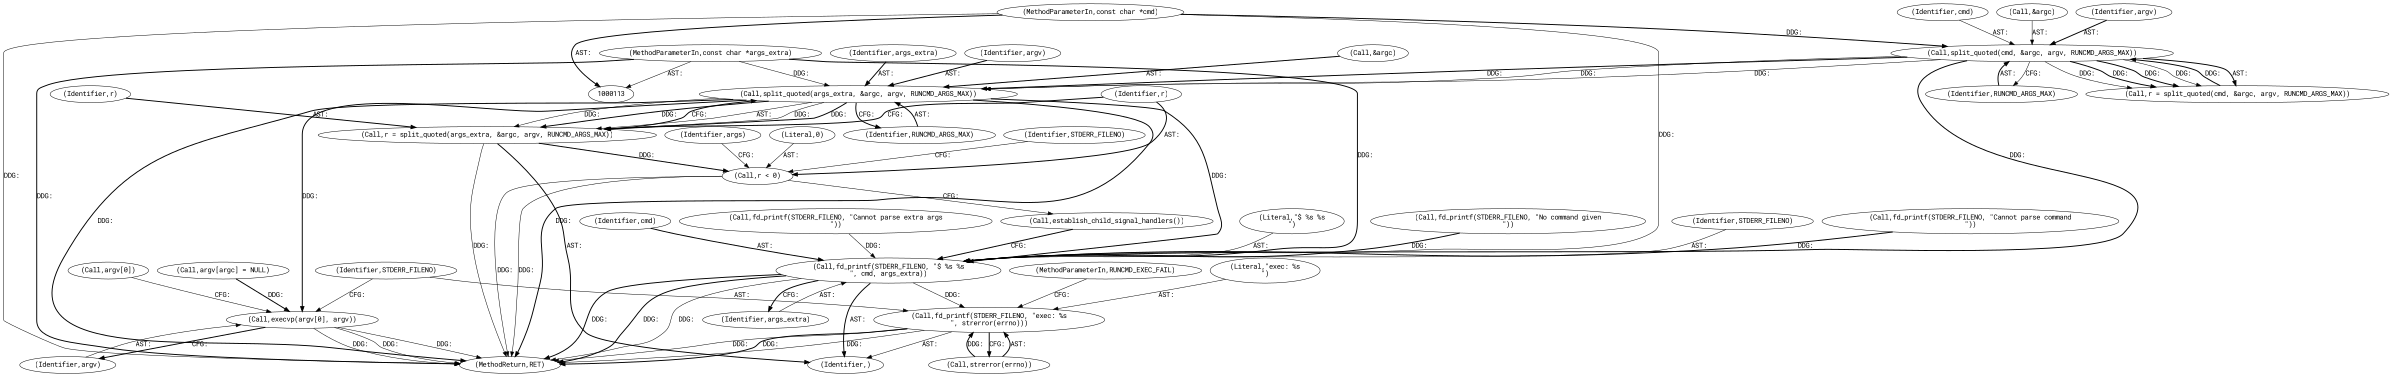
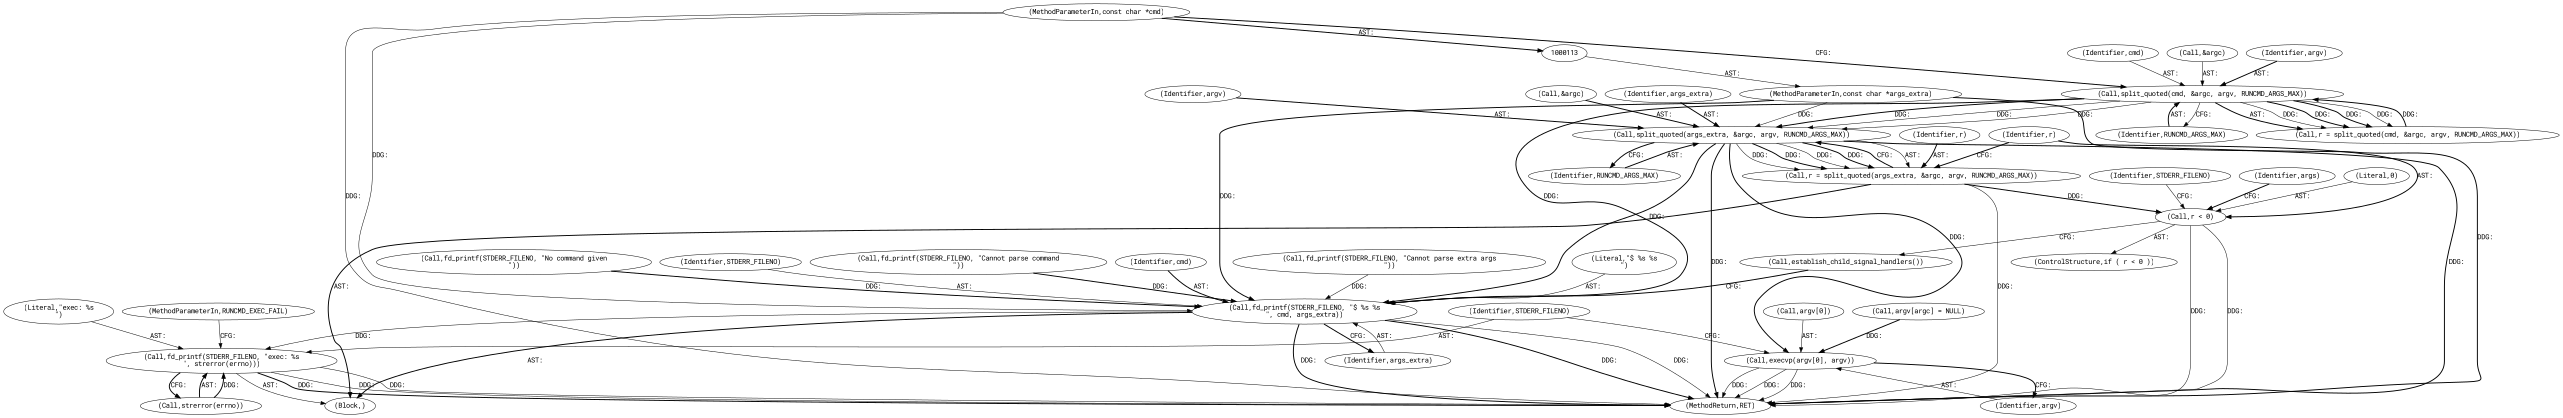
(1796, 33) -> (1825, 53)
(661, 74) -> (1690, 71)
(733, 154) -> (2241, 196)
none -> (2094, 262)
(225, 295) -> (1812, 336)
(846, 365) -> (350, 406)
